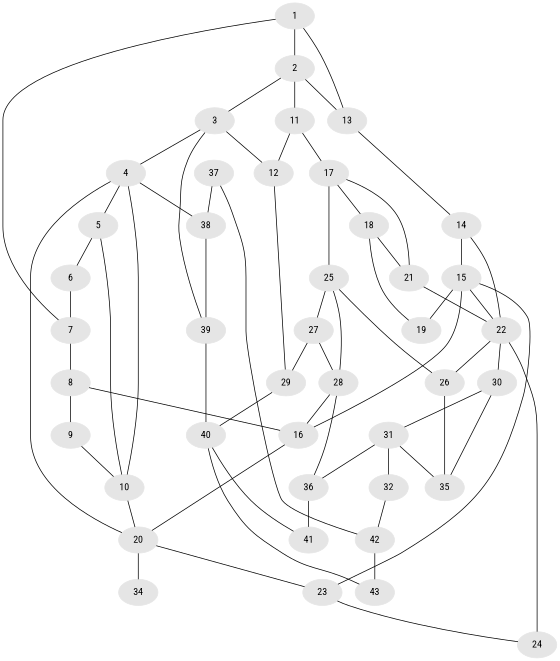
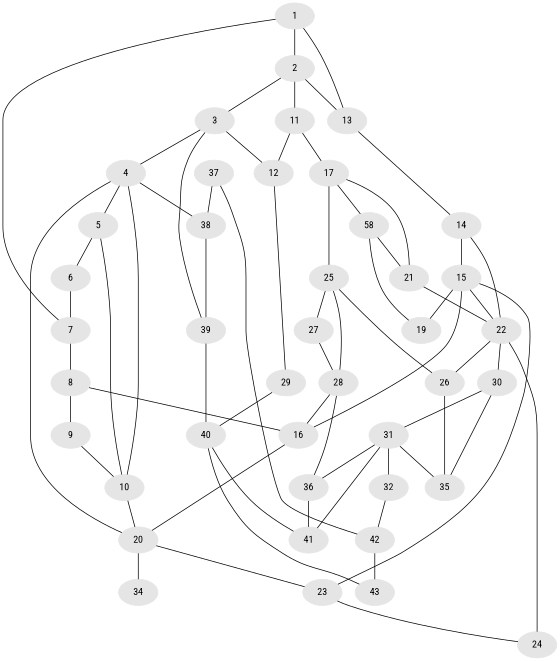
(369, 226) -> (369, 226)
(300, 357) -> none
none -> (349, 488)
